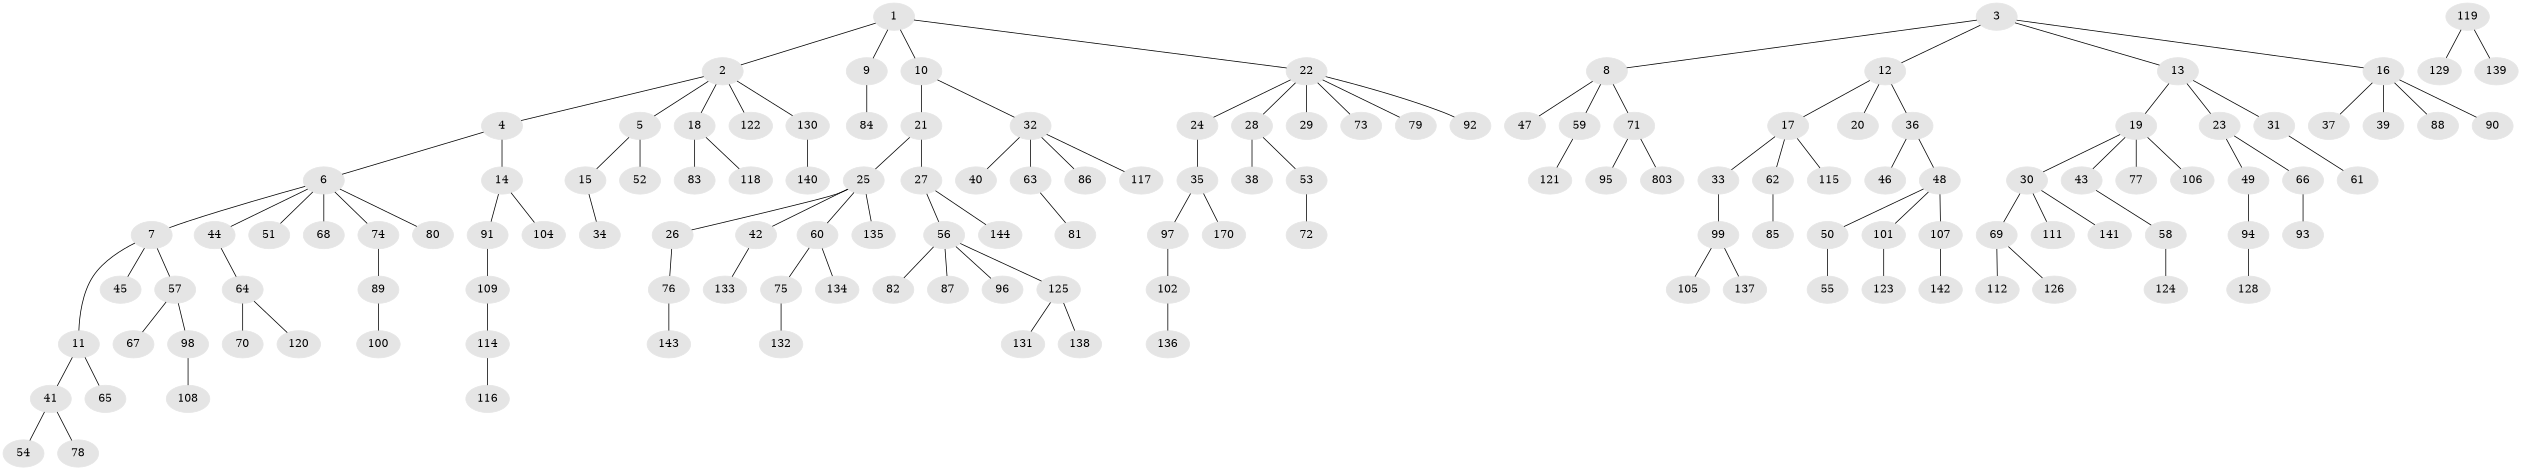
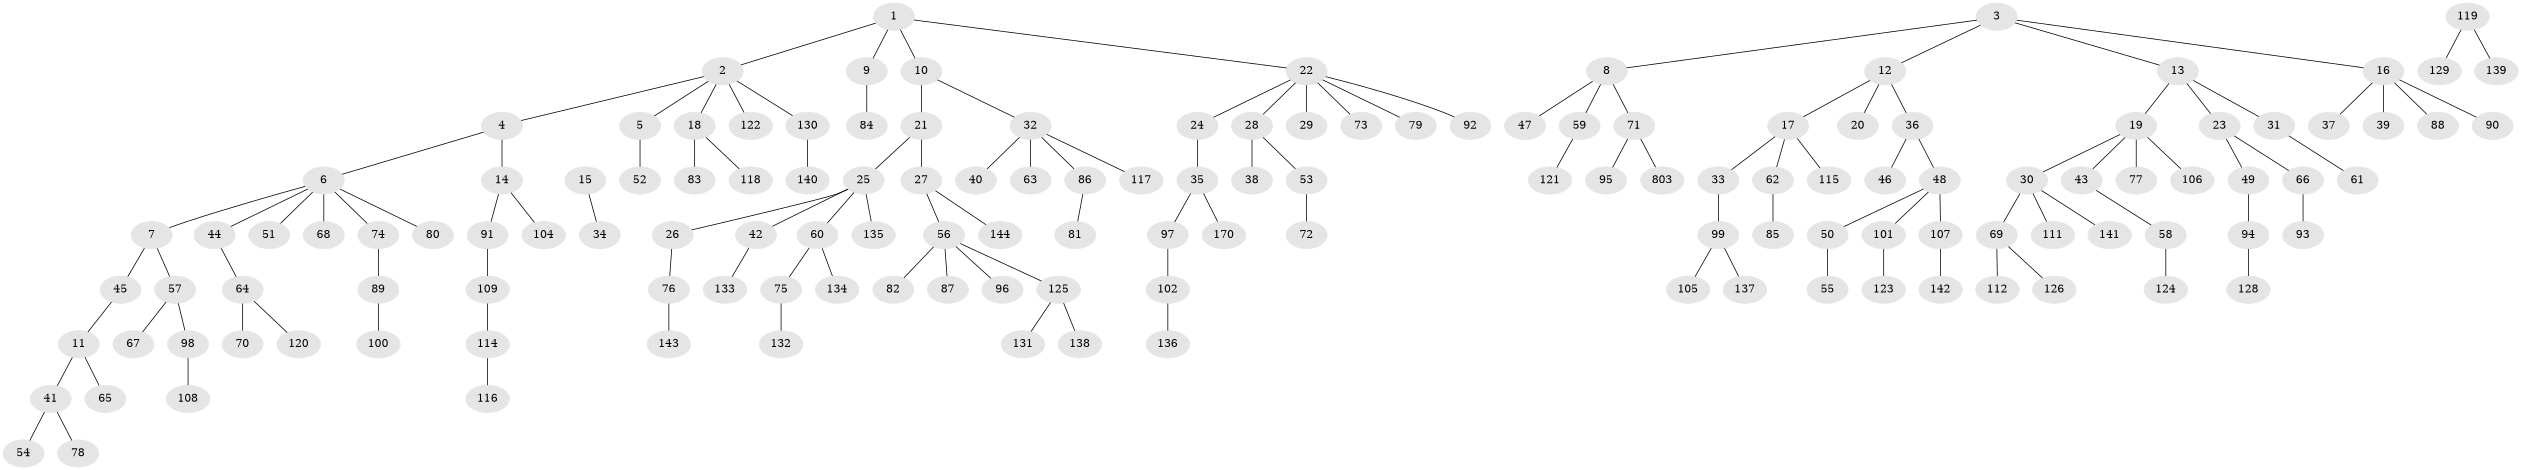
(613, 153) -> none
(1053, 208) -> (1080, 208)
(92, 277) -> (100, 317)
